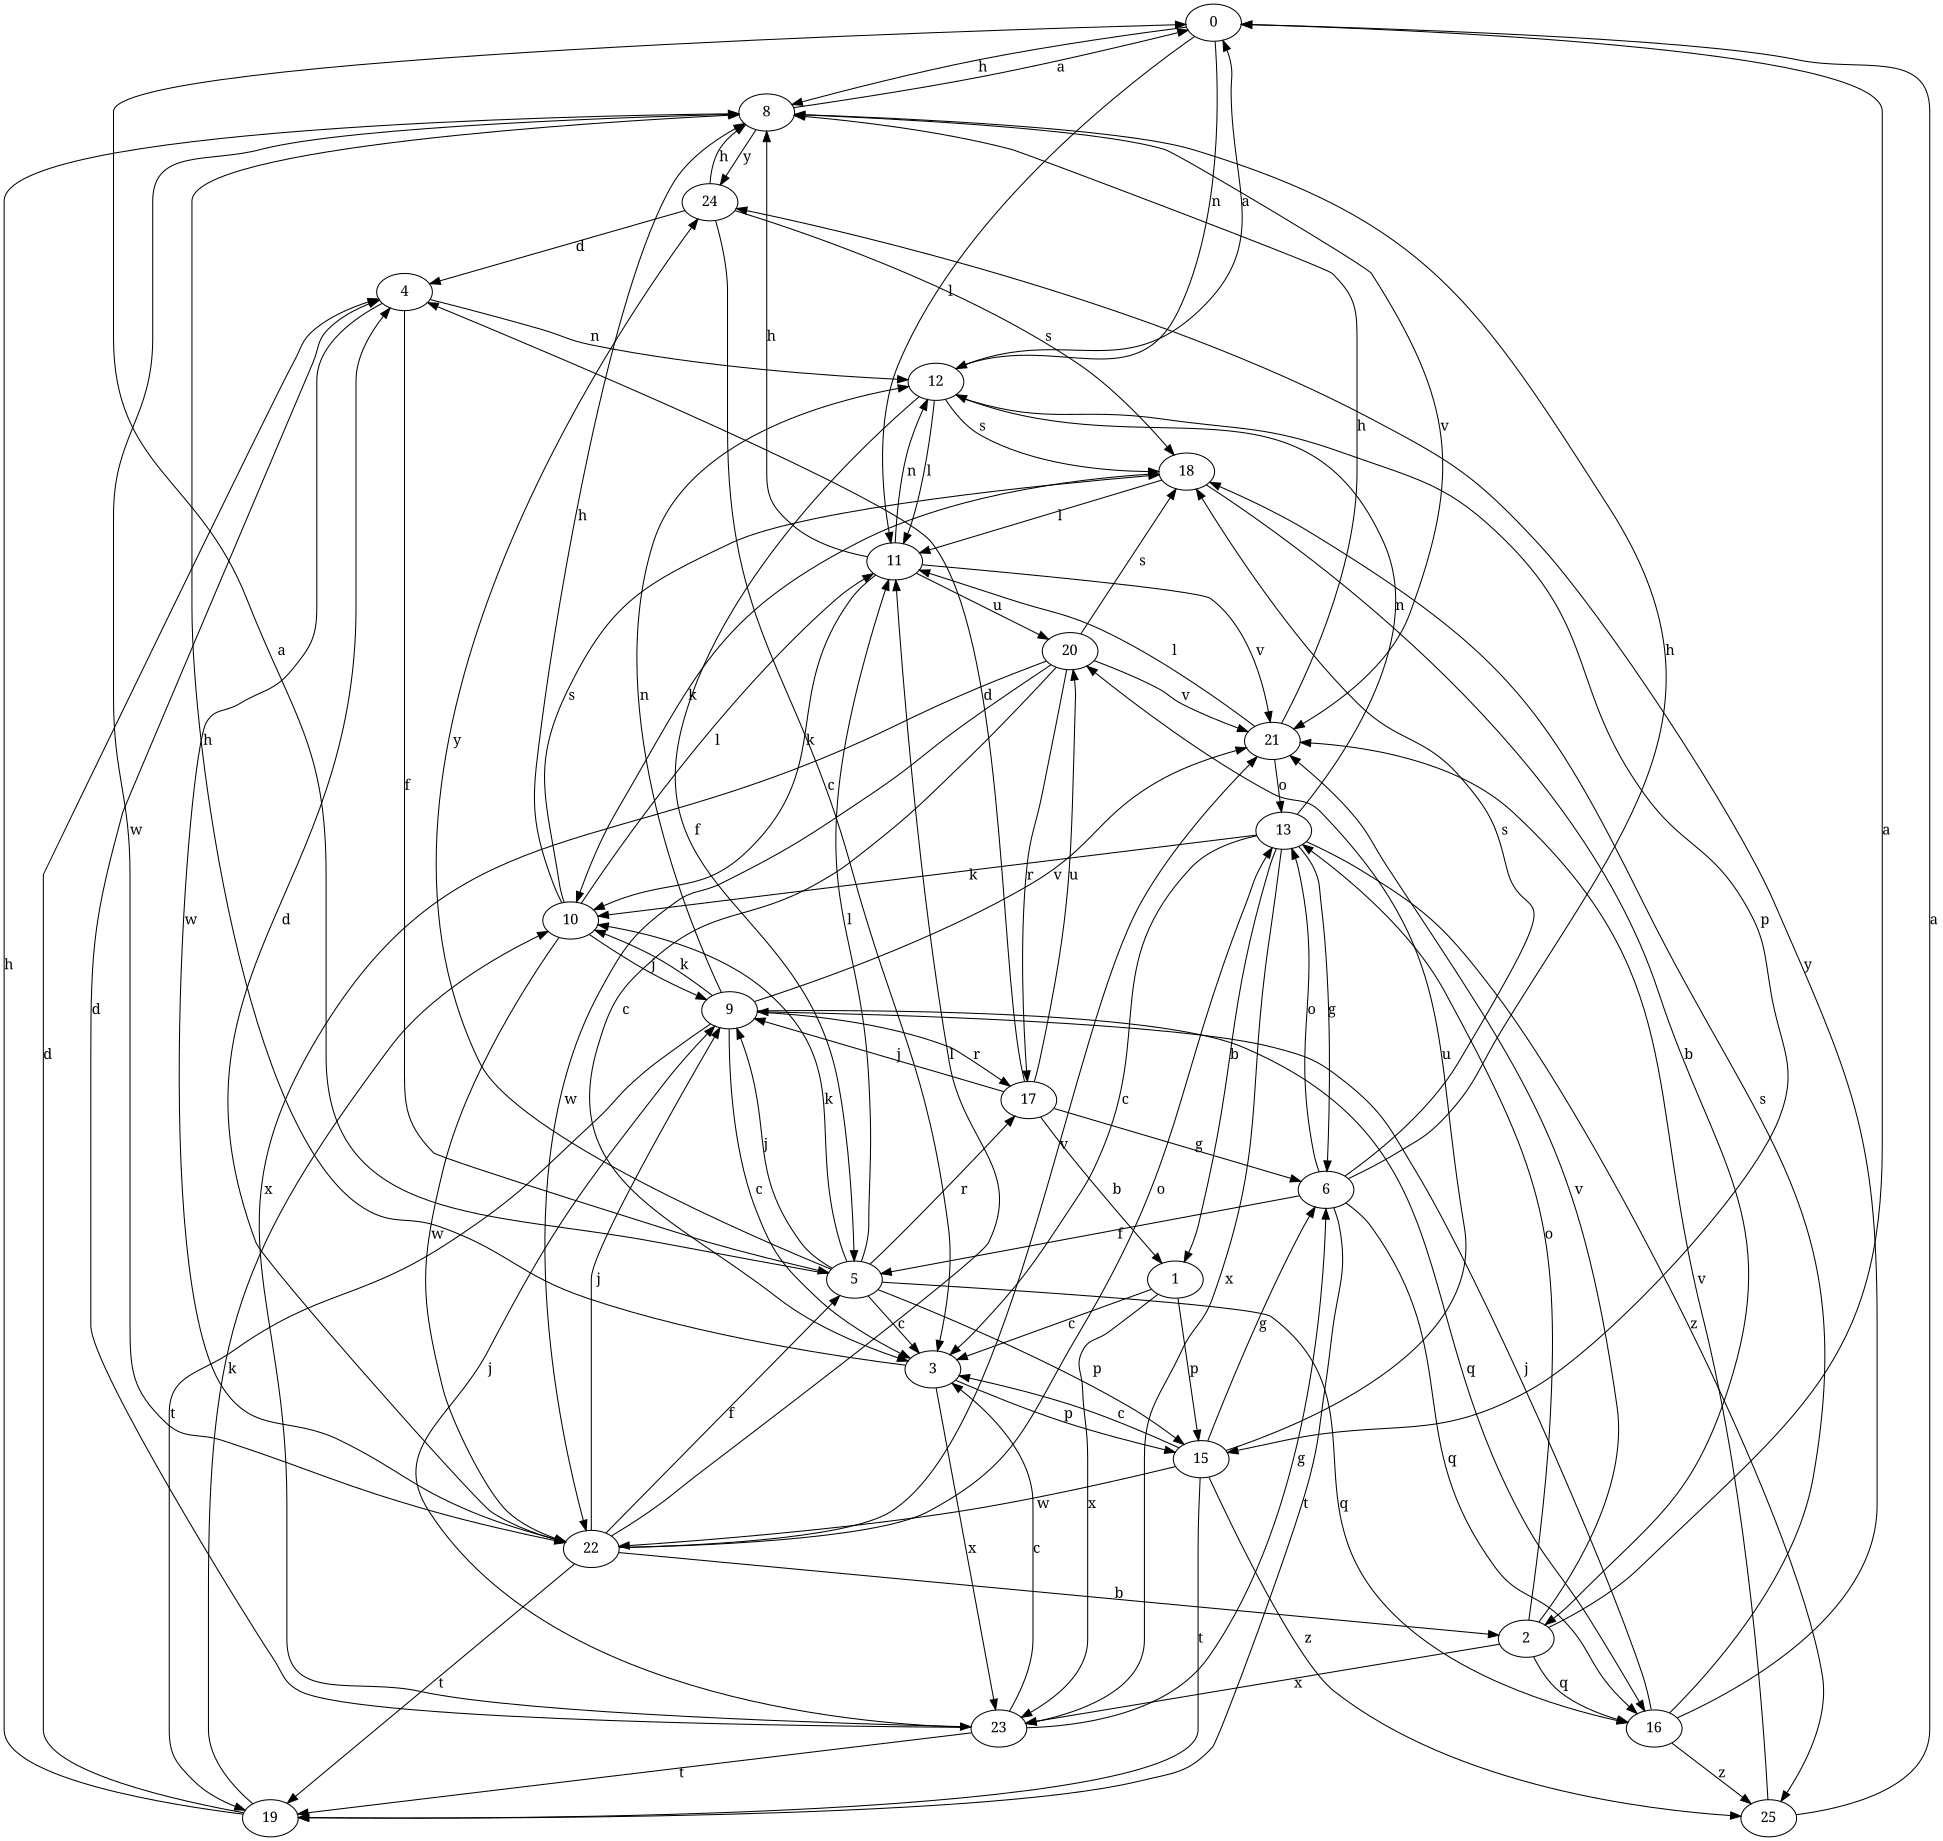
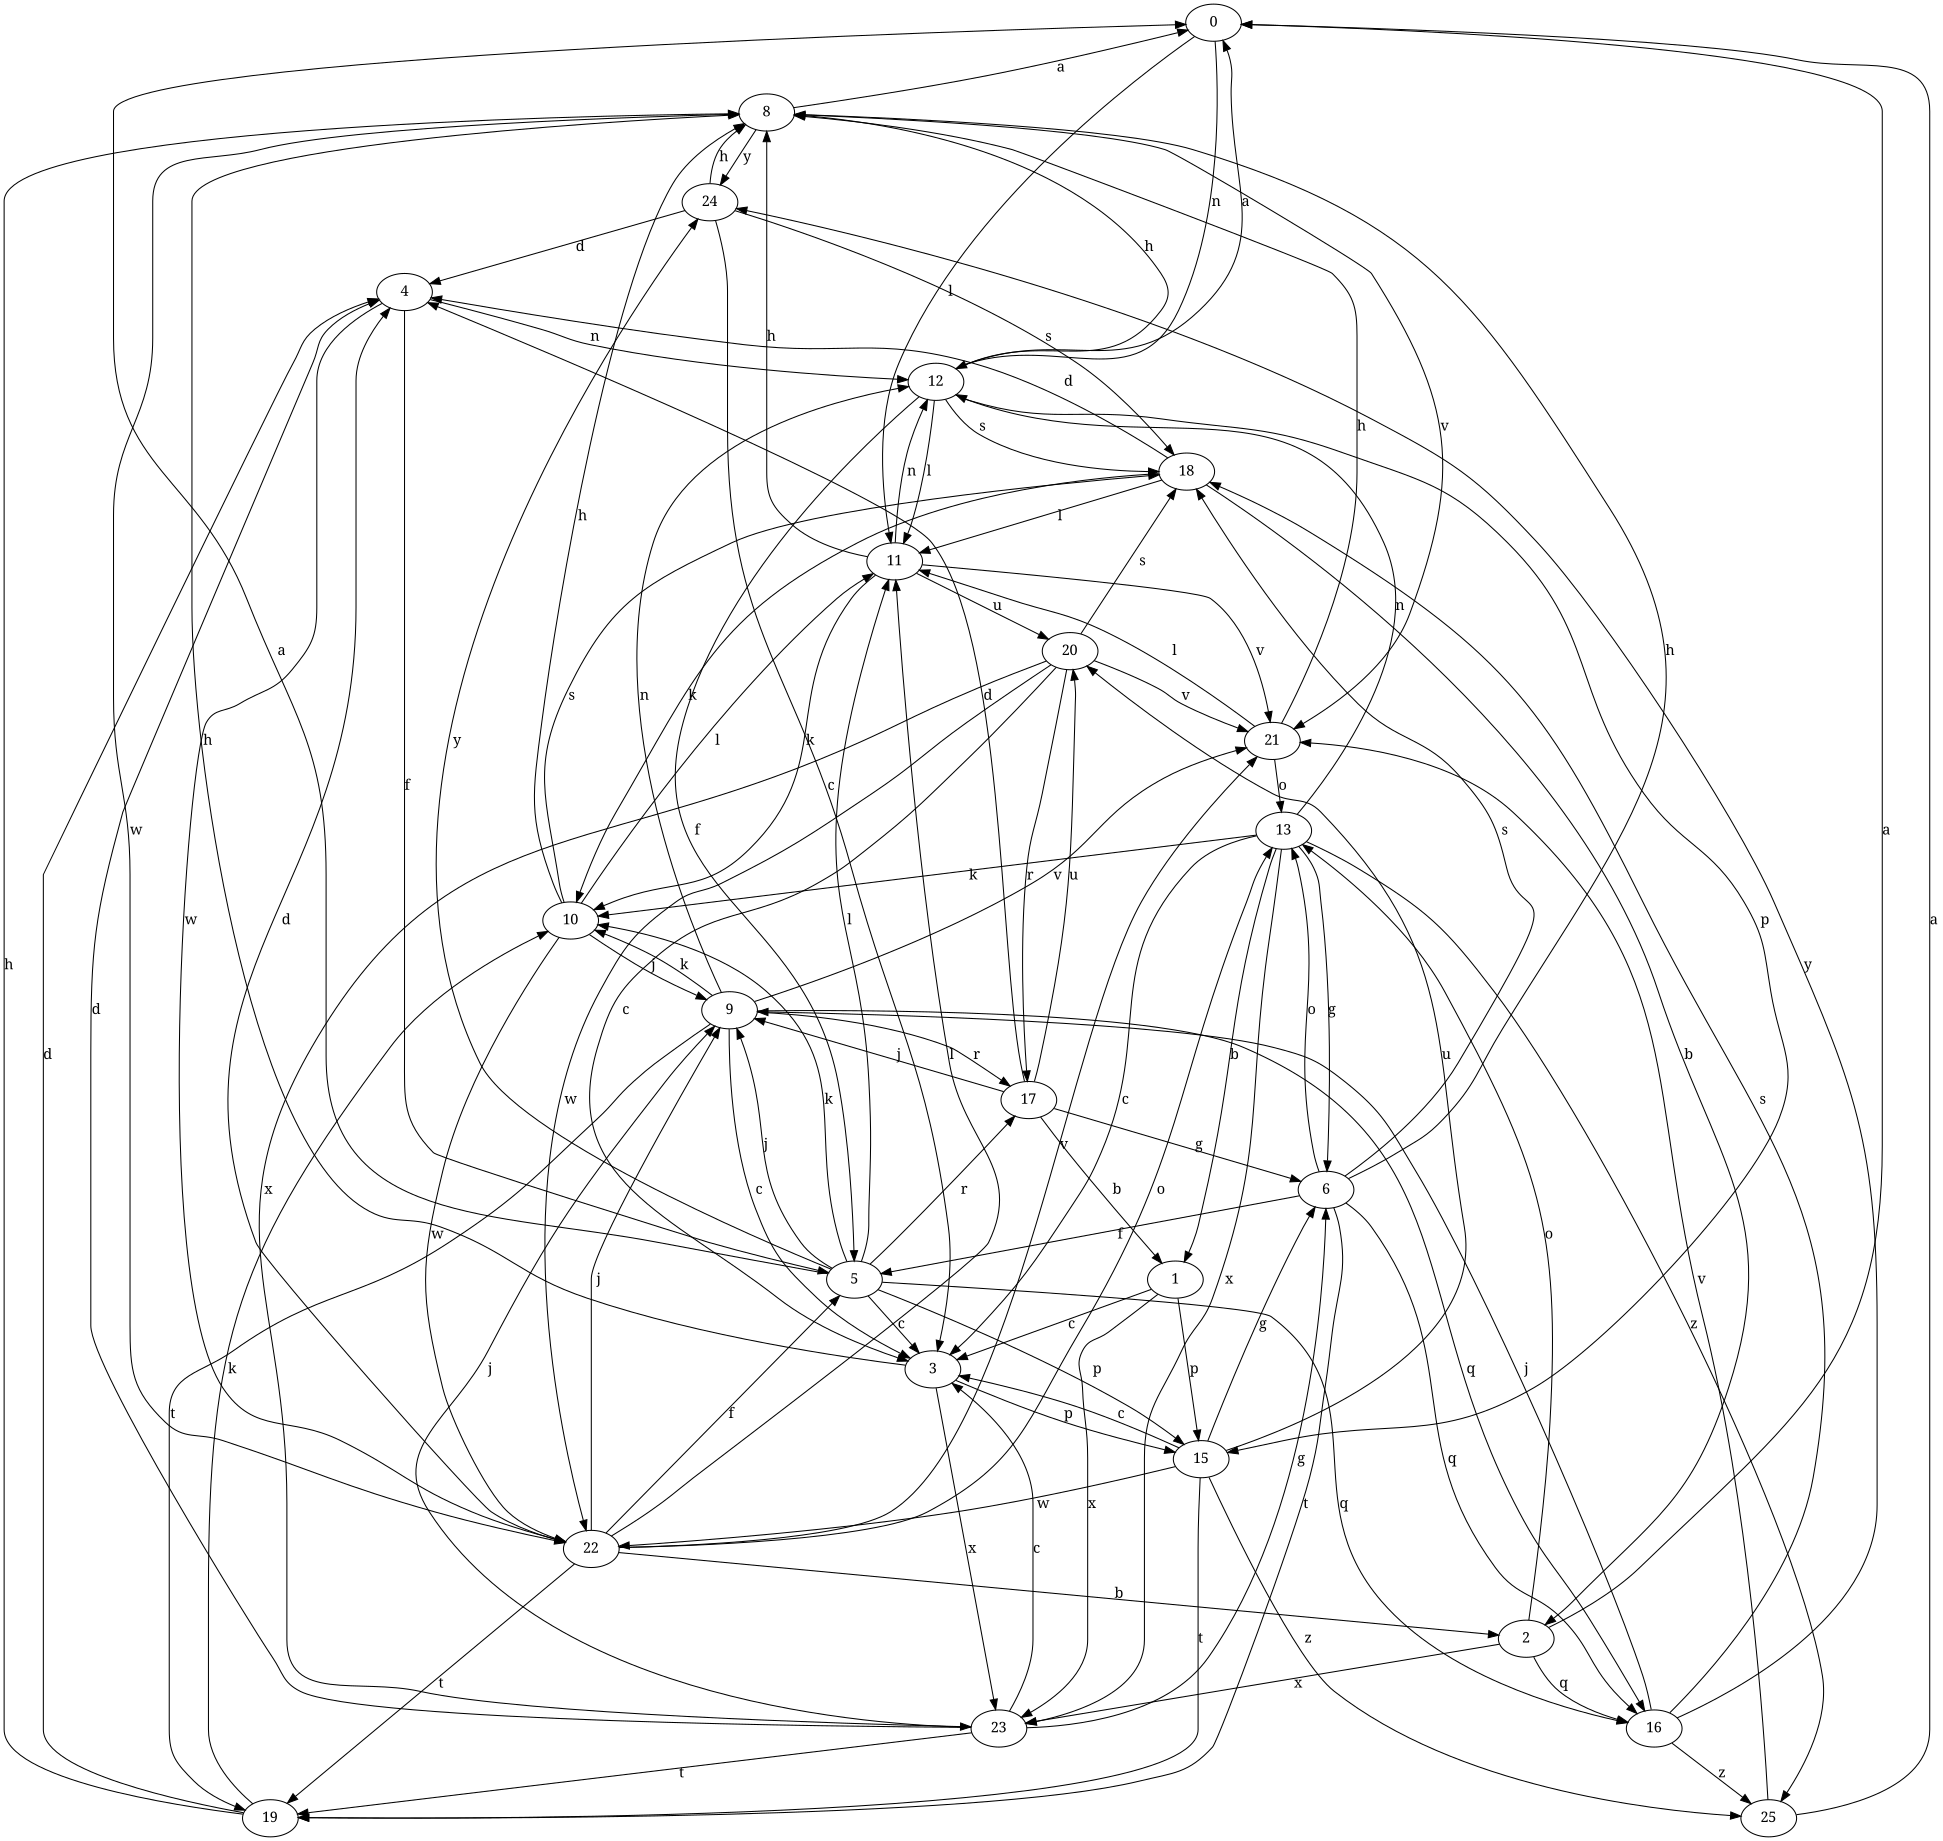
(993, 57) -> (1113, 222)
none -> (815, 349)
(1560, 1165) -> none
